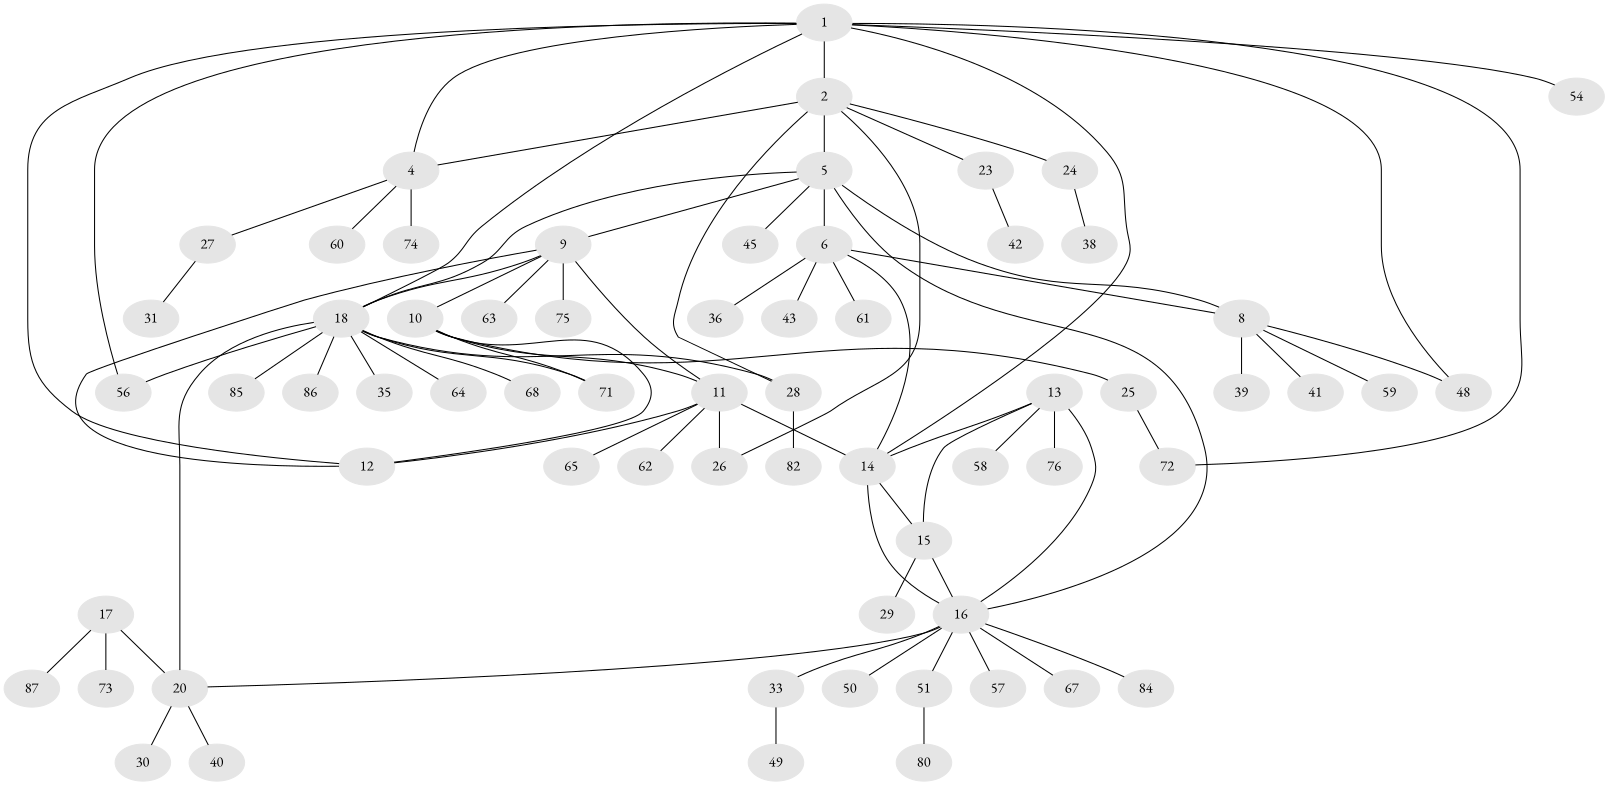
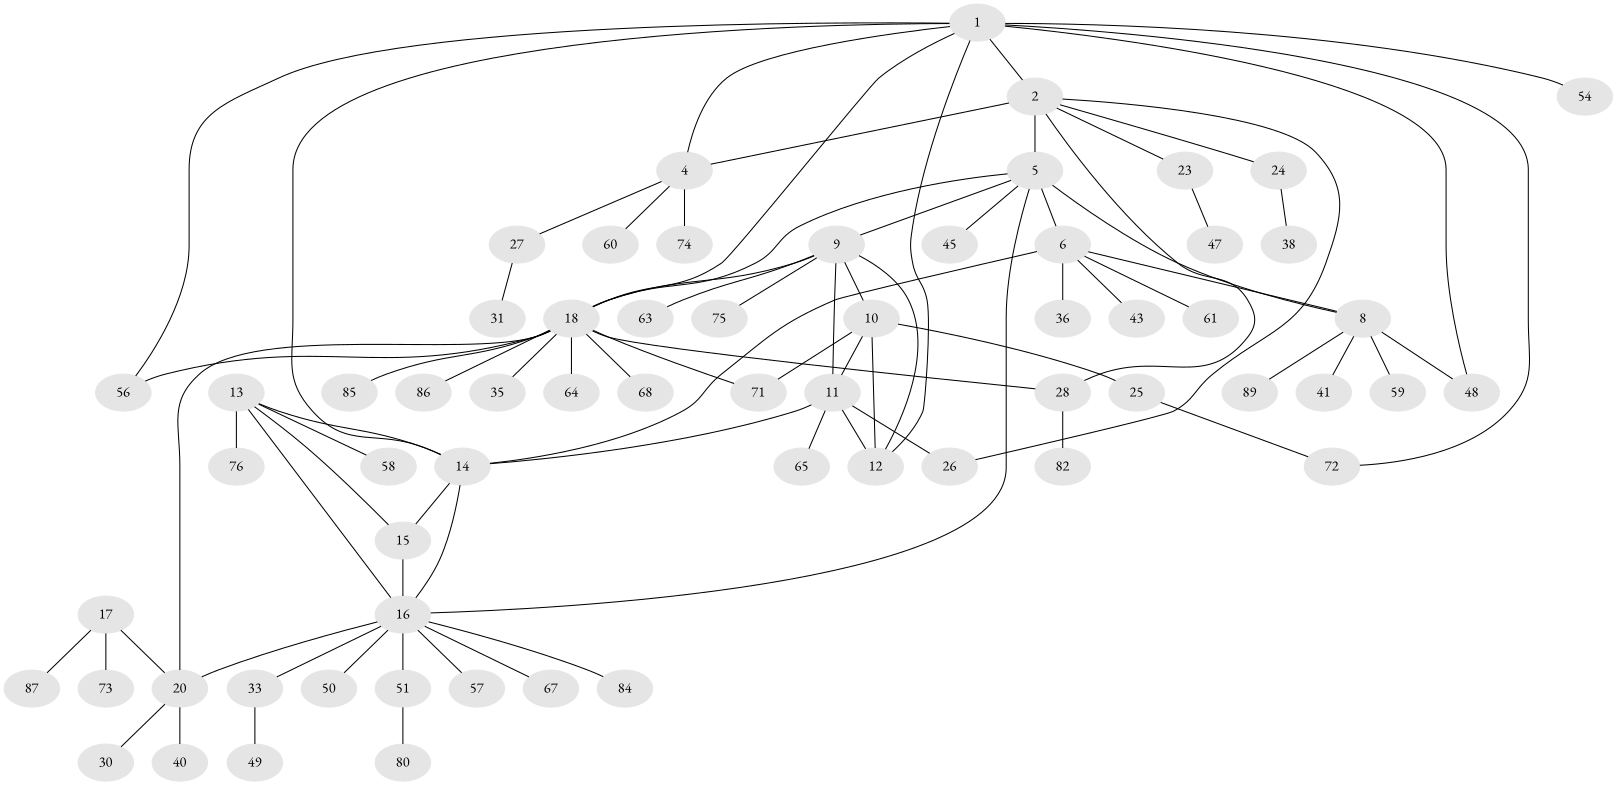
(1015, 245) -> (1215, 245)
(1242, 393) -> (1250, 393)
(645, 467) -> none
(887, 615) -> none
